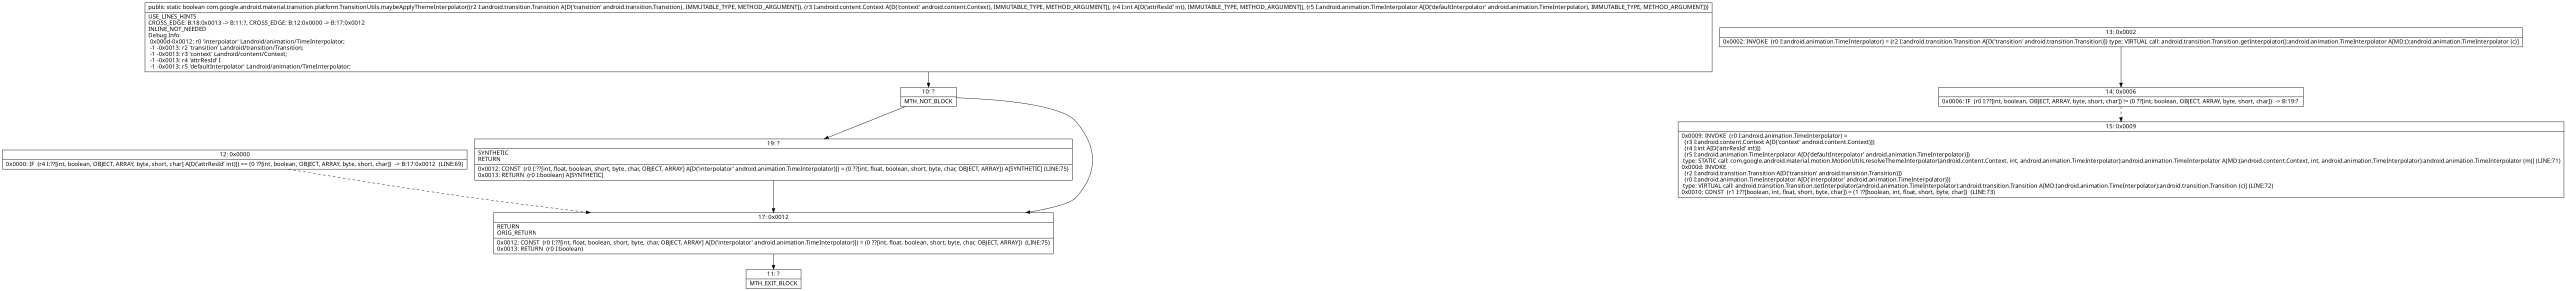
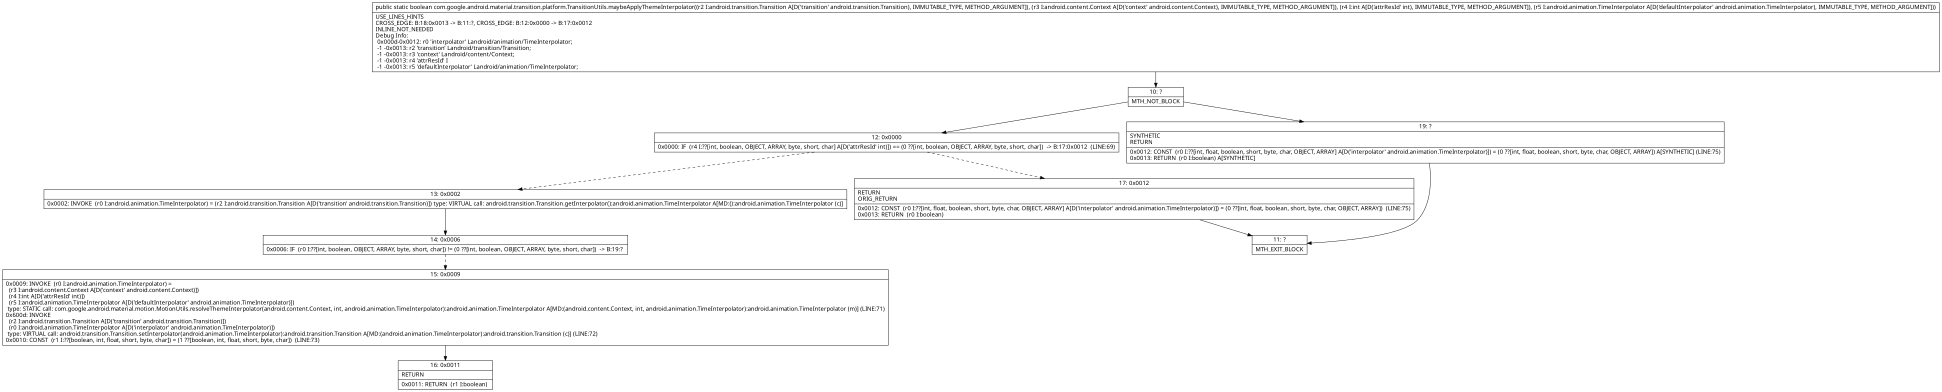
(1079, 125) -> (1037, 117)
(1705, 167) -> (30, 315)
none -> (668, 171)
(774, 194) -> (1395, 231)
none -> (445, 375)
